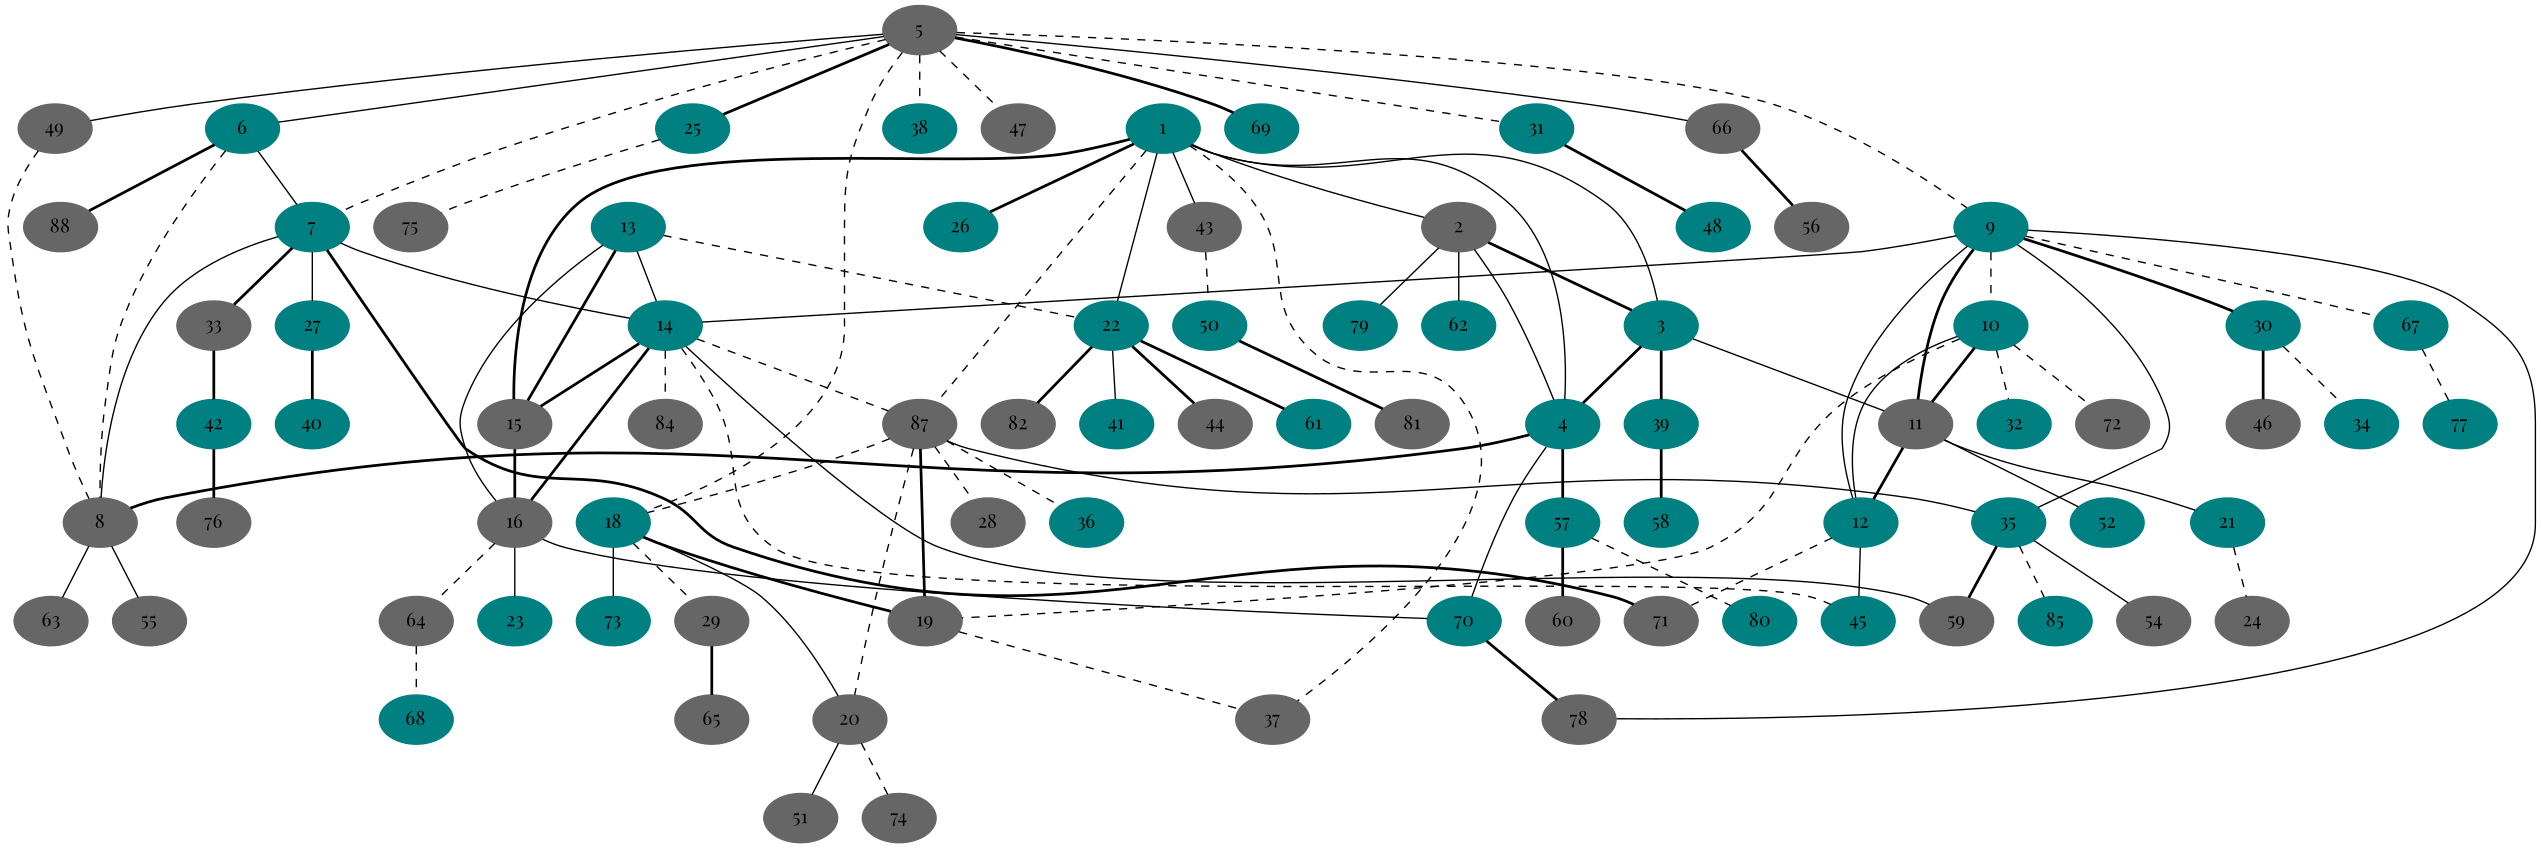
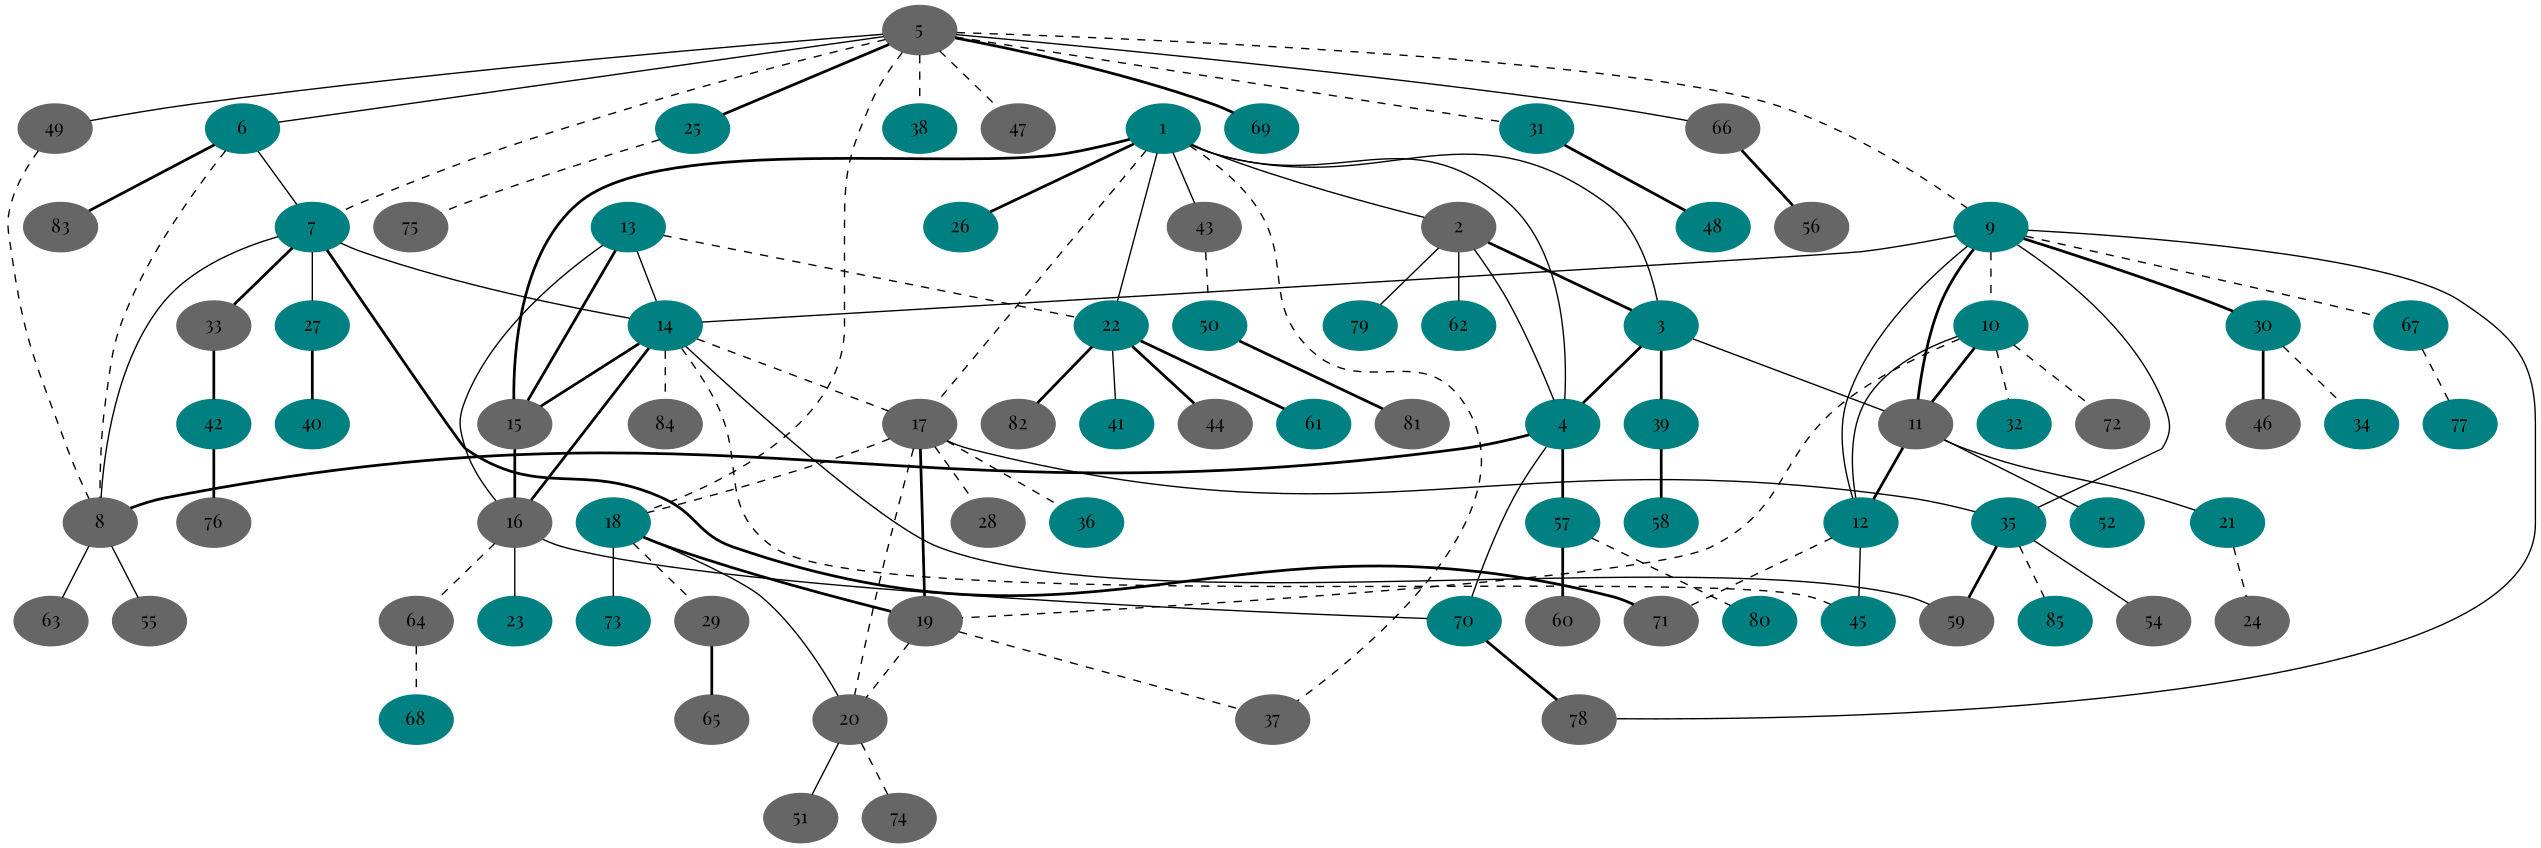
(61, 227) -> (61, 227)
(920, 424) -> (920, 424)
none -> (888, 670)
